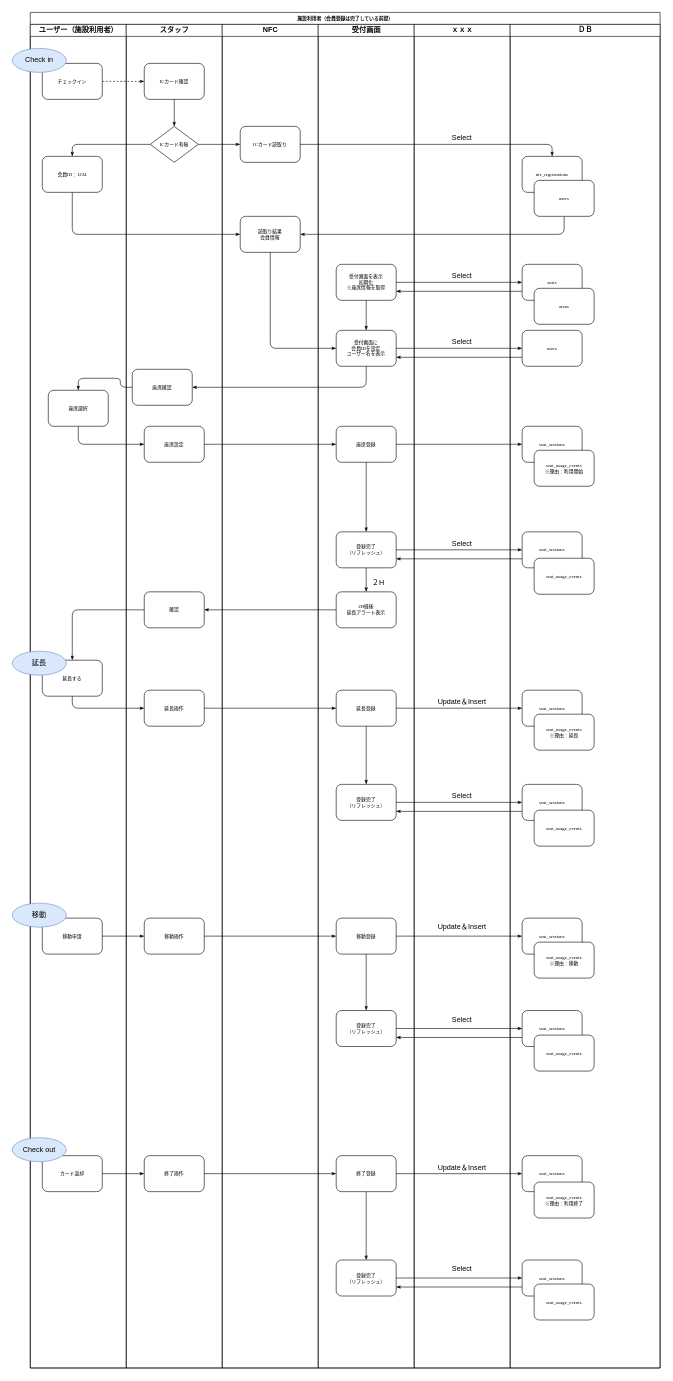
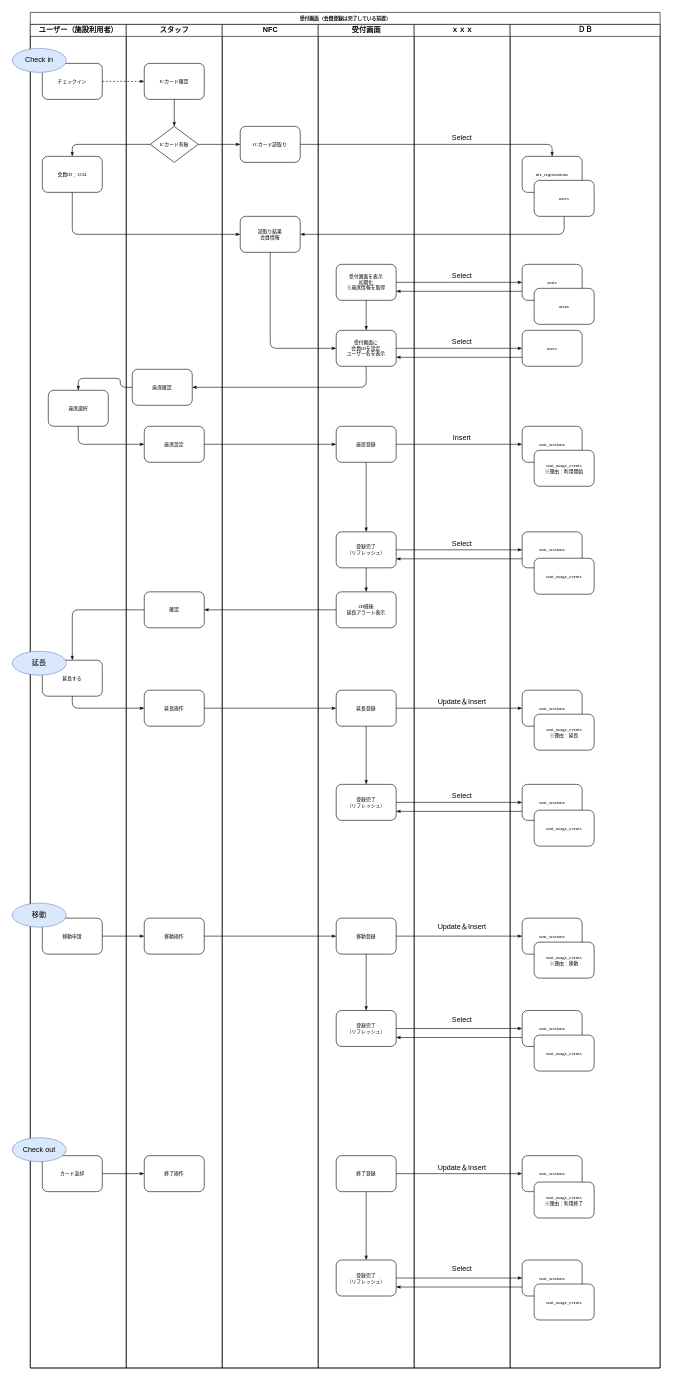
(346, 18) -> (346, 18)
none -> (462, 438)
(378, 583) -> none
(269, 1174) -> none
